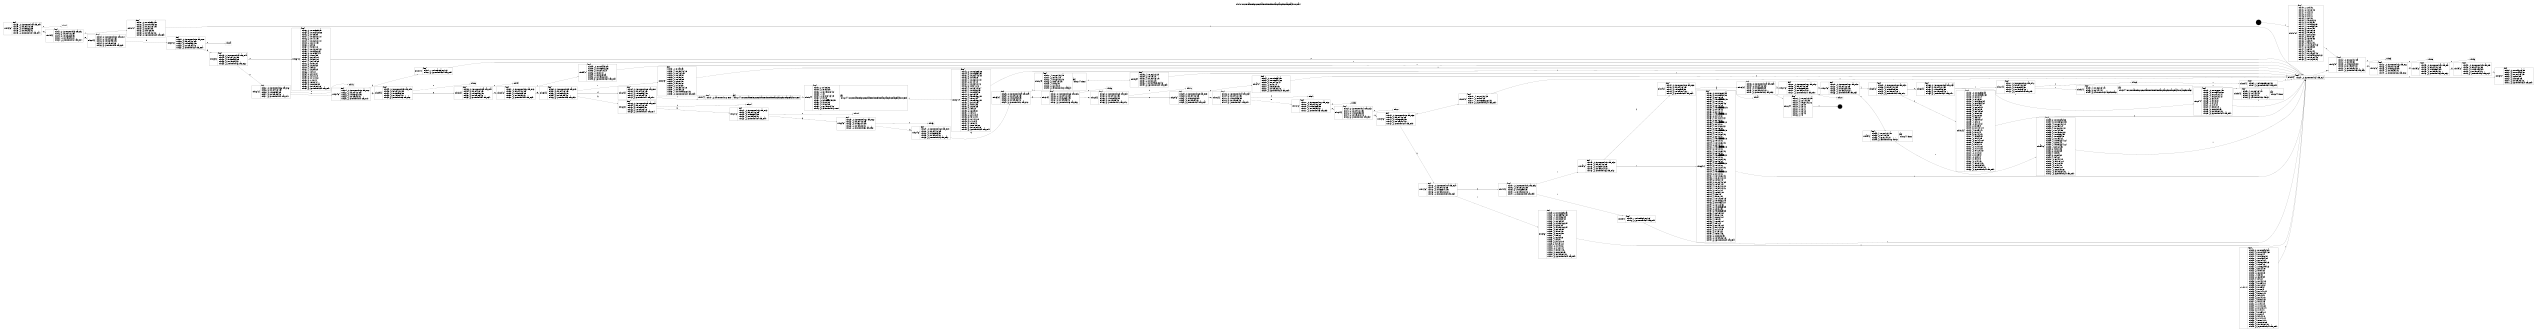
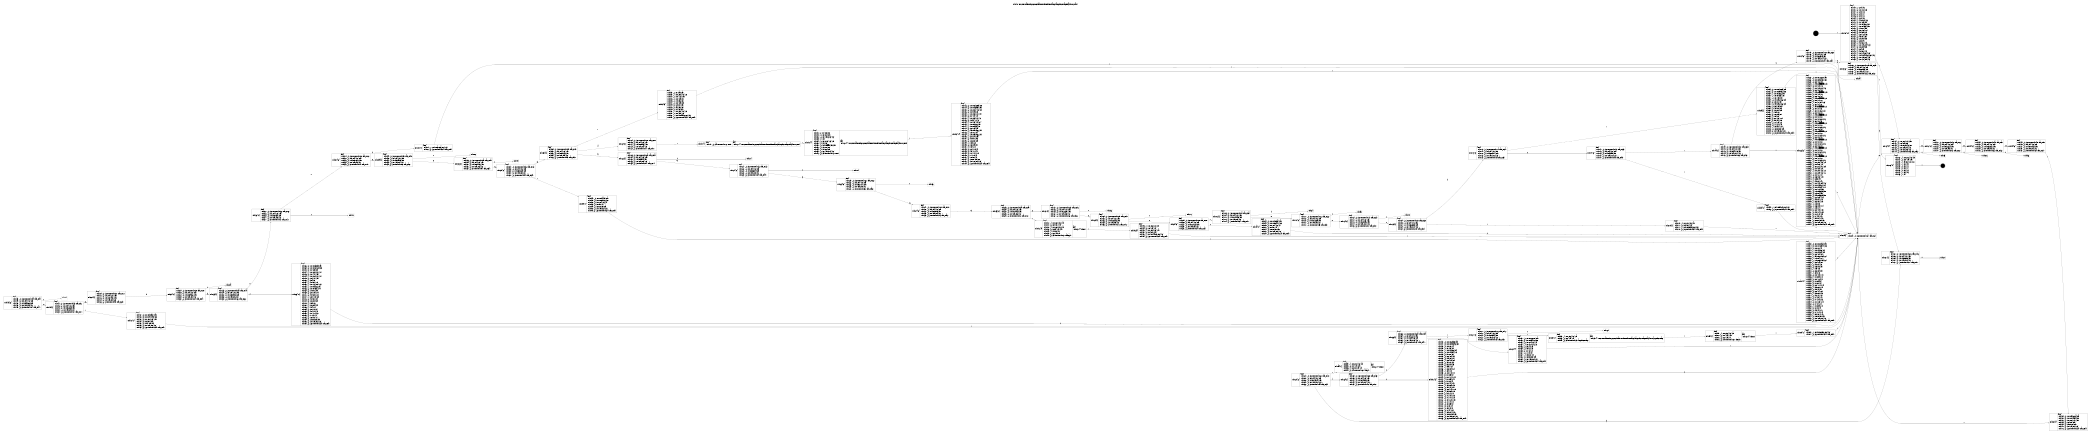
(2188, 83) -> (1776, 335)
(1819, 88) -> (1663, 422)
(2056, 147) -> none
